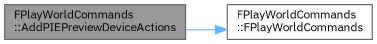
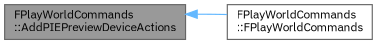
(200, 30) -> (212, 14)
